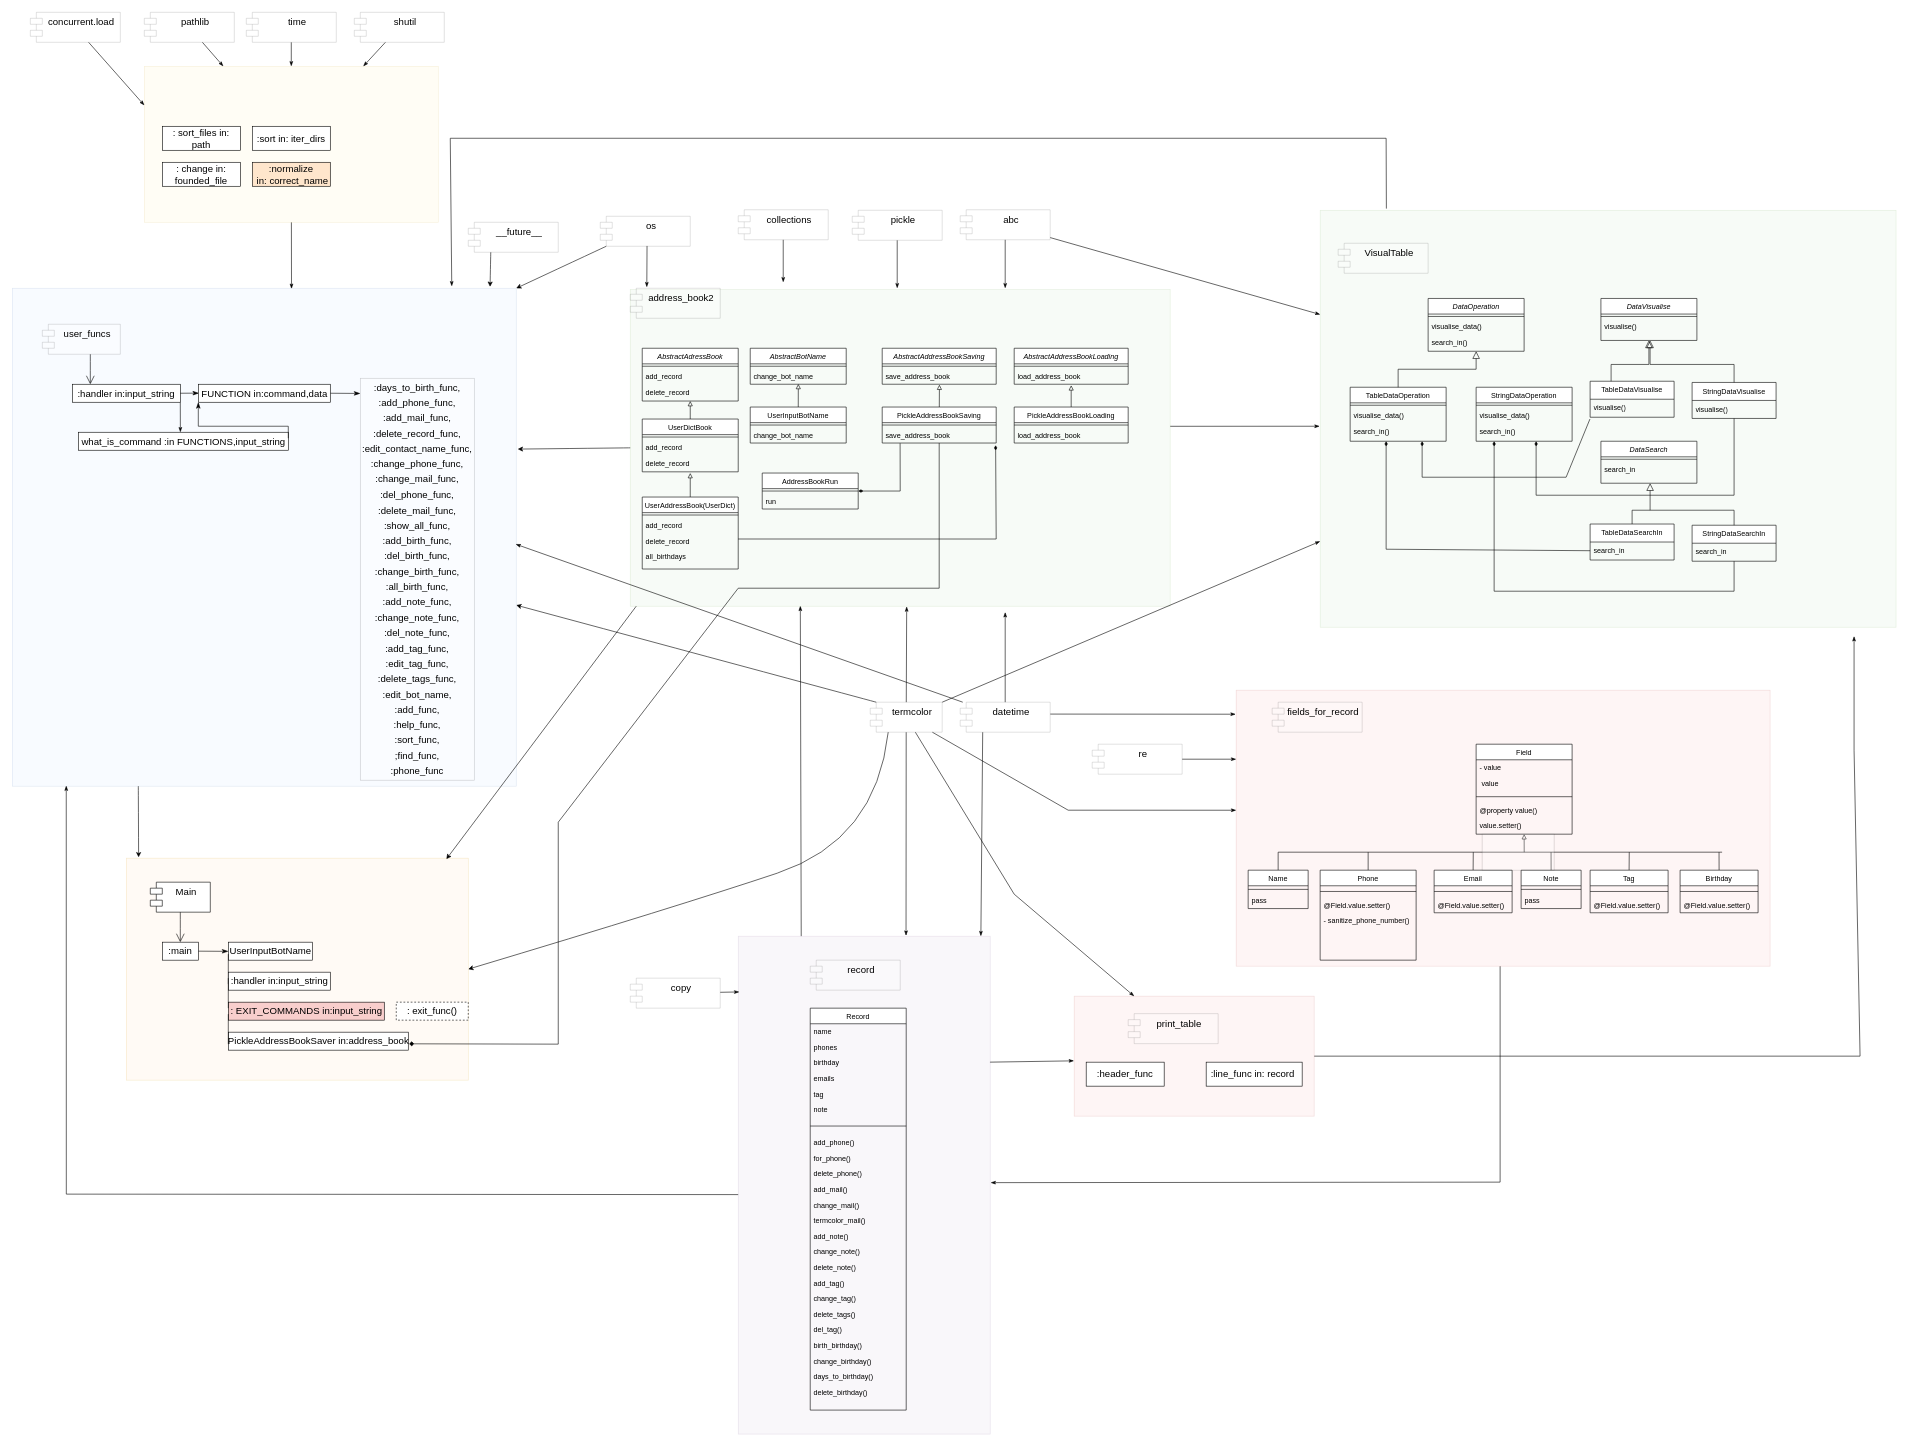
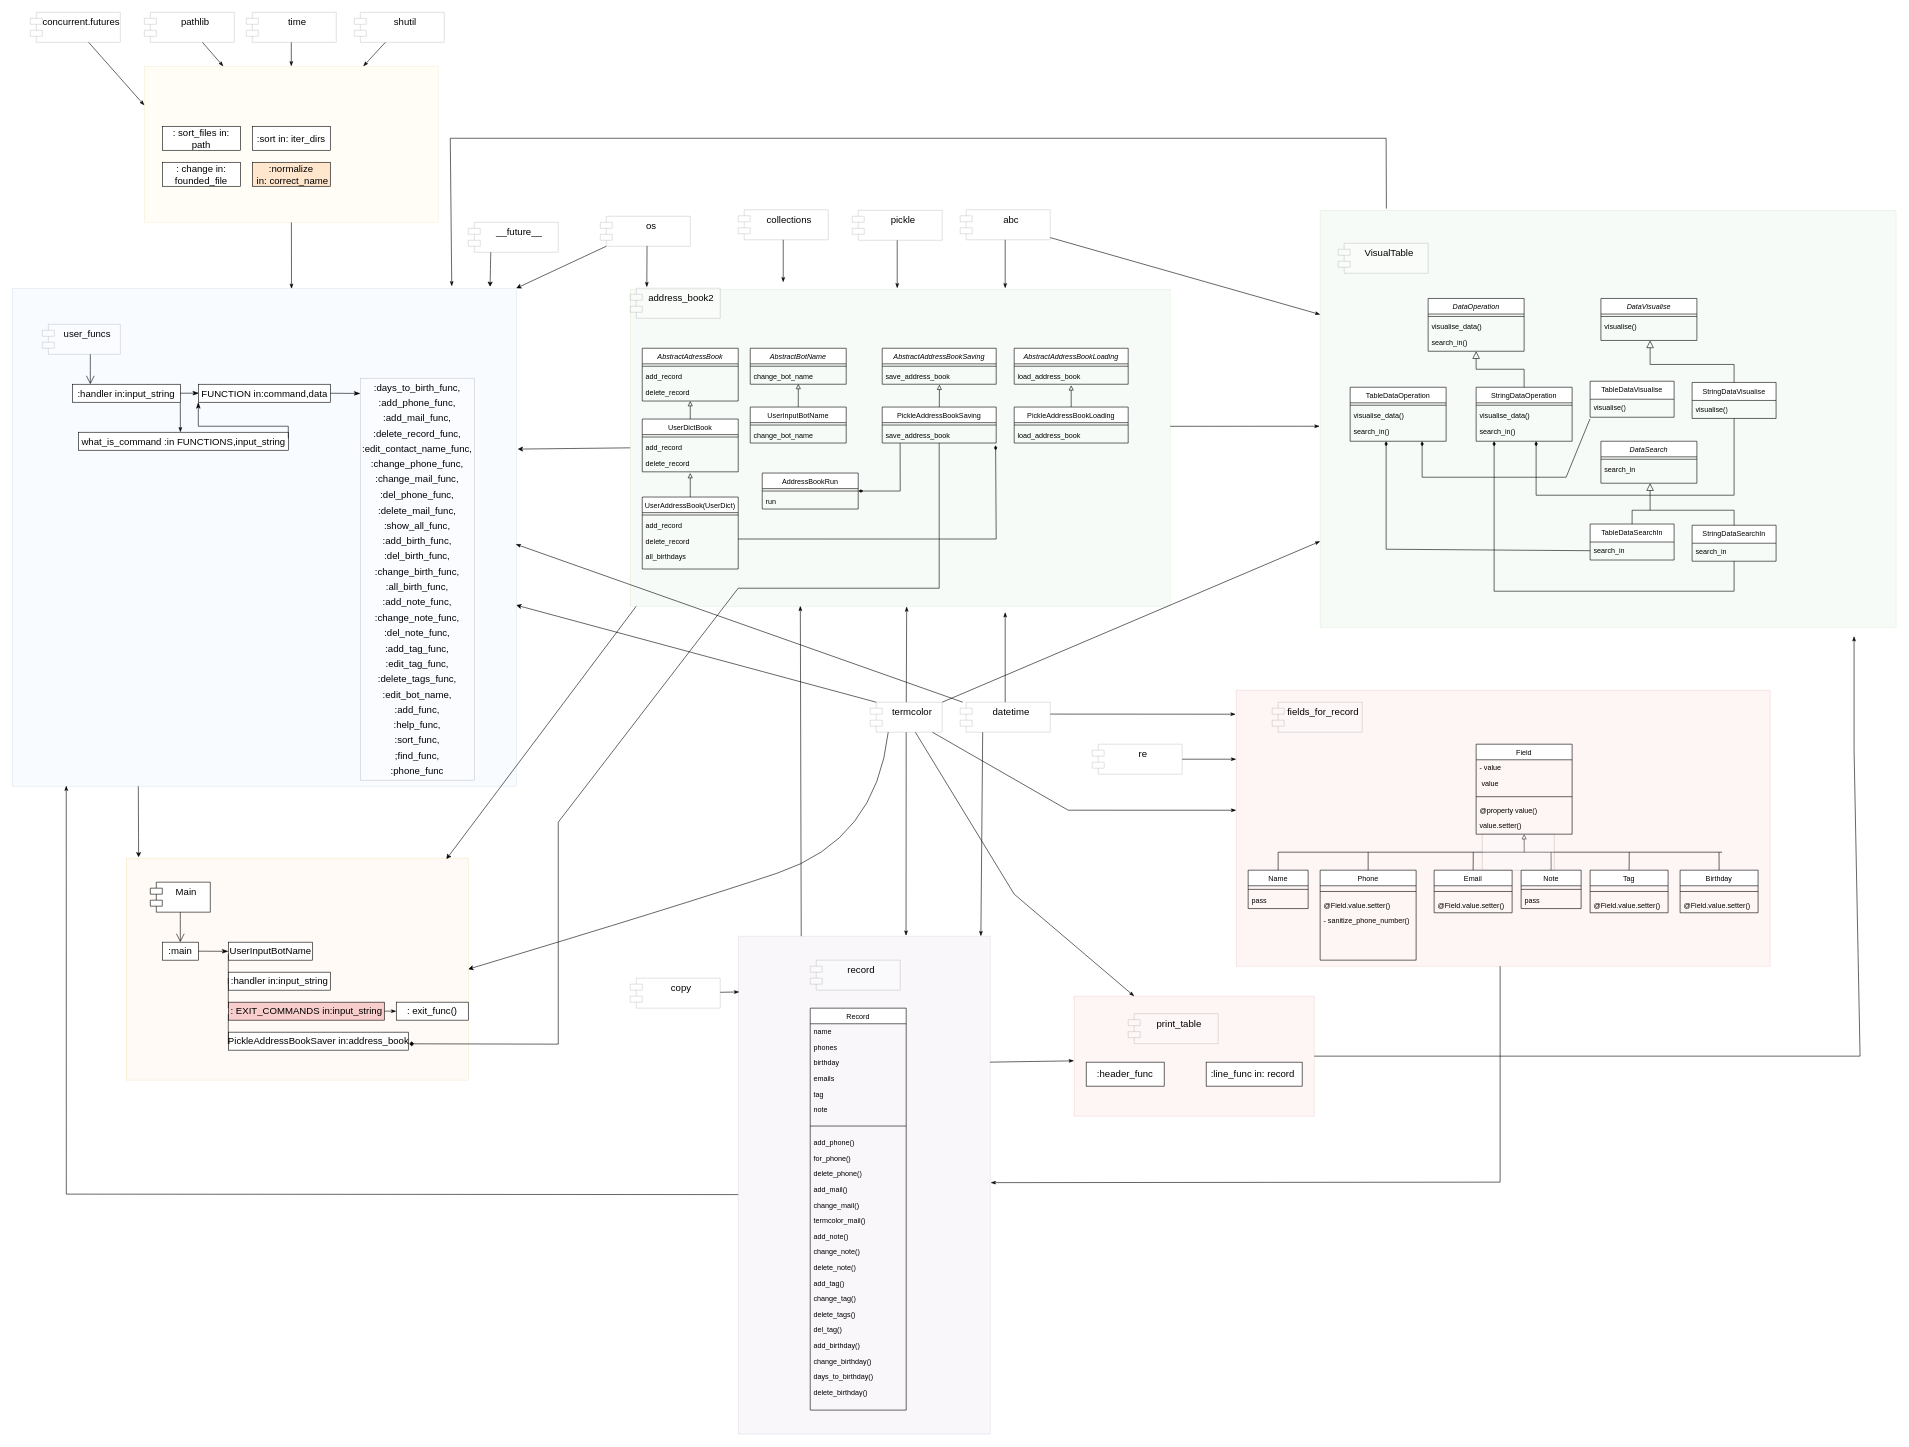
(81, 22) -> (81, 22)
(1622, 365) -> none
(1427, 369) -> none
none -> (1510, 369)
none -> (390, 1011)
(432, 1011) -> (432, 1011)
(844, 1346) -> (841, 1346)
